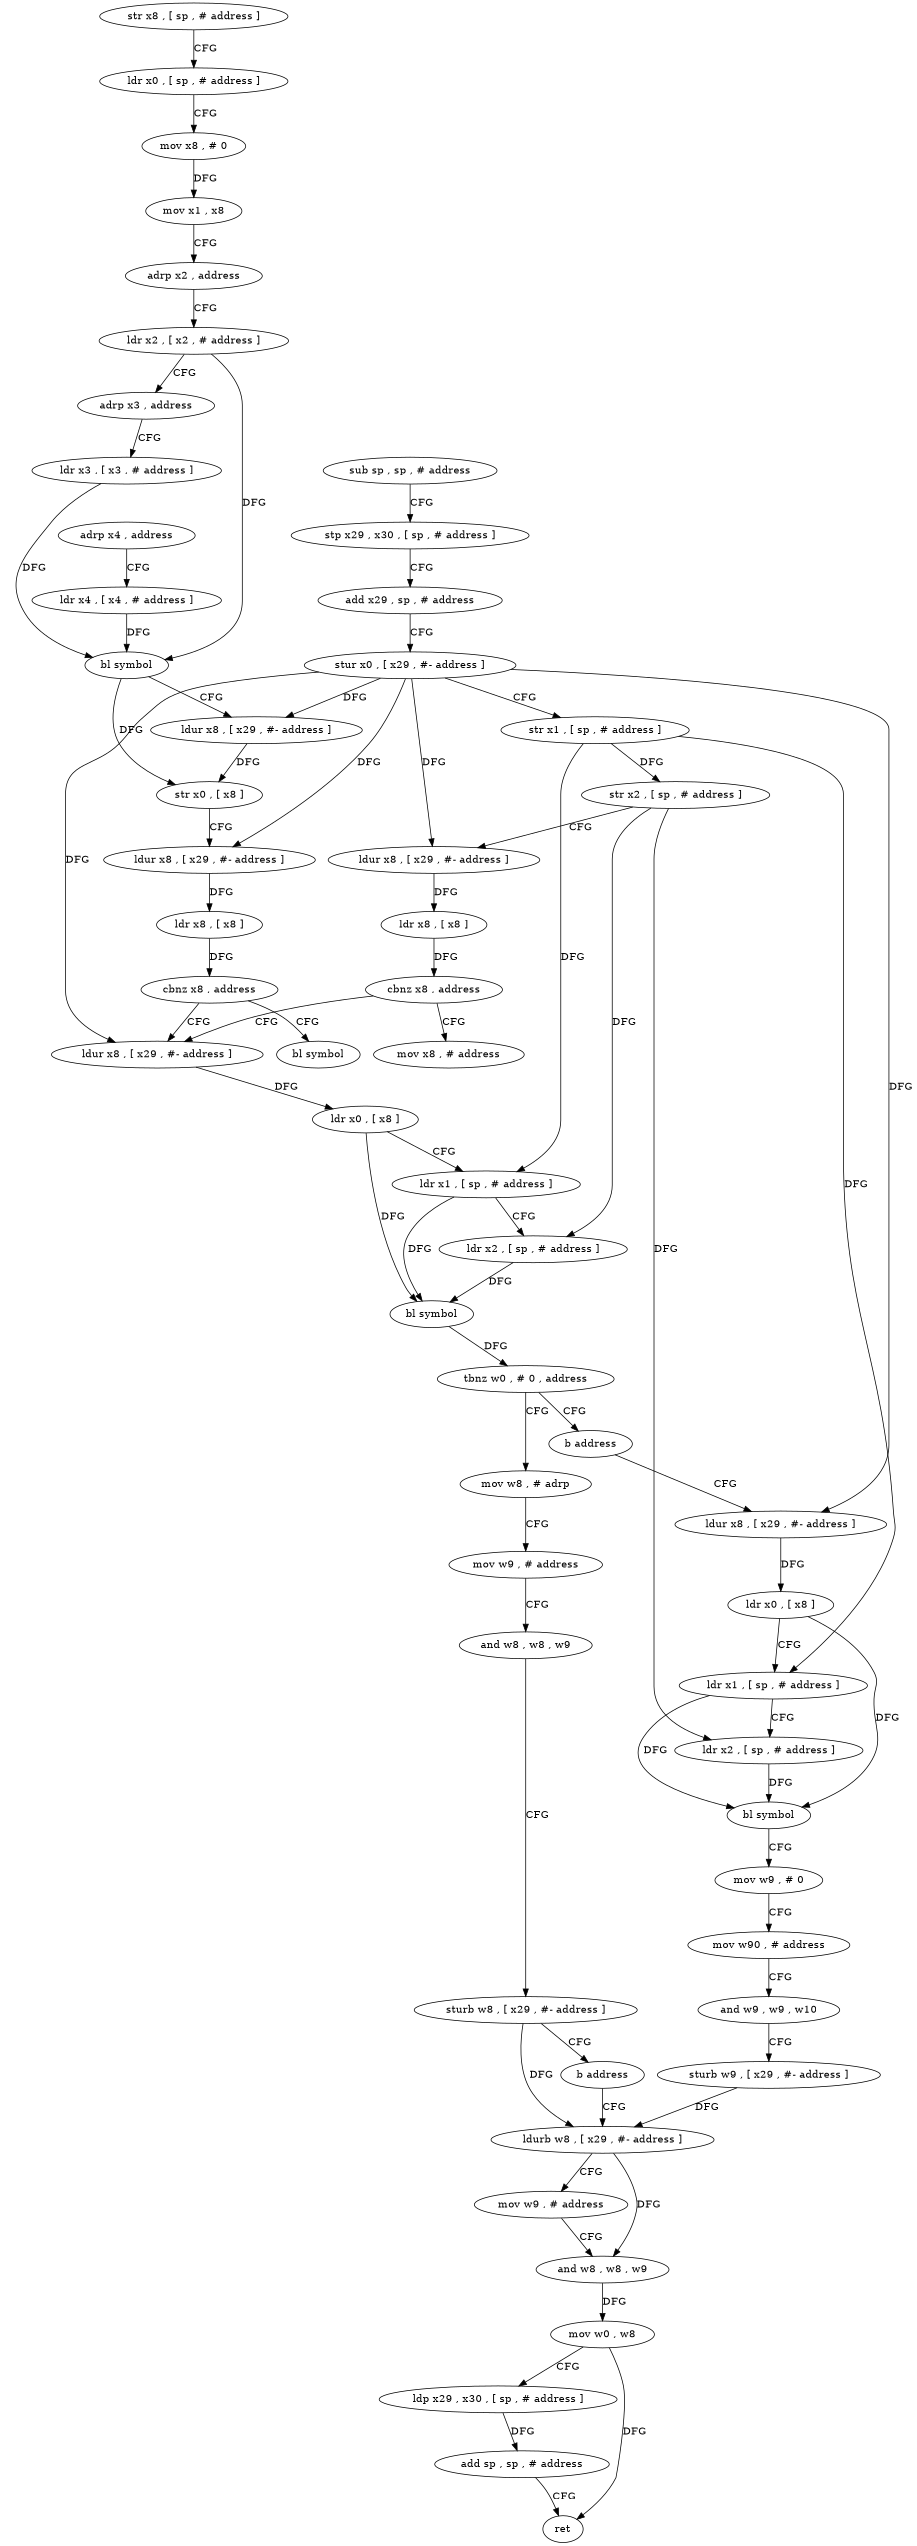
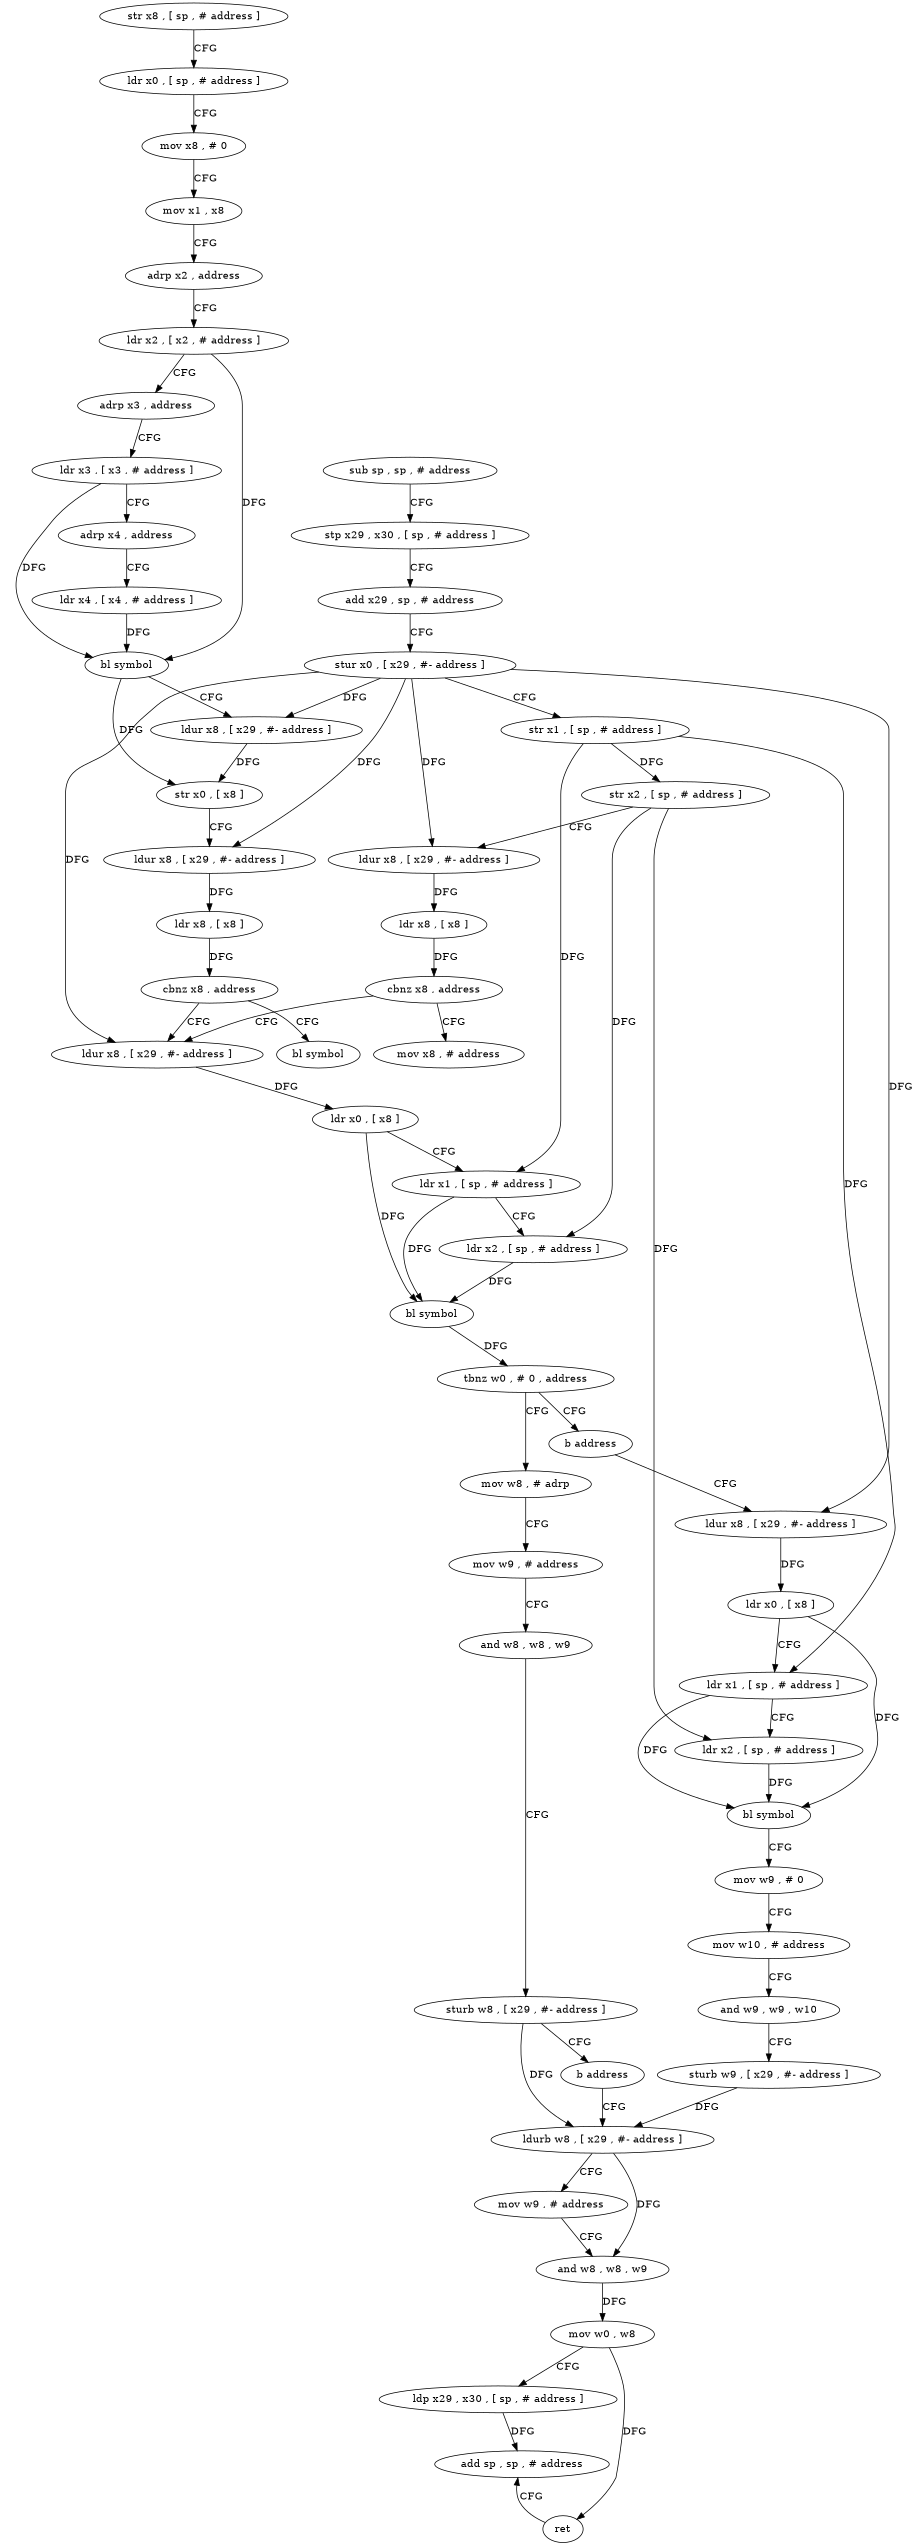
(206, 179) -> (206, 179)
none -> (127, 499)
(769, 1945) -> (769, 1945)
(547, 2492) -> (524, 2509)
